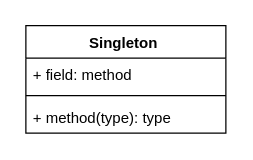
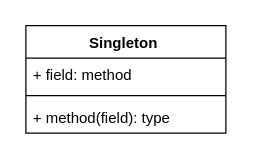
(111, 118) -> (111, 118)
